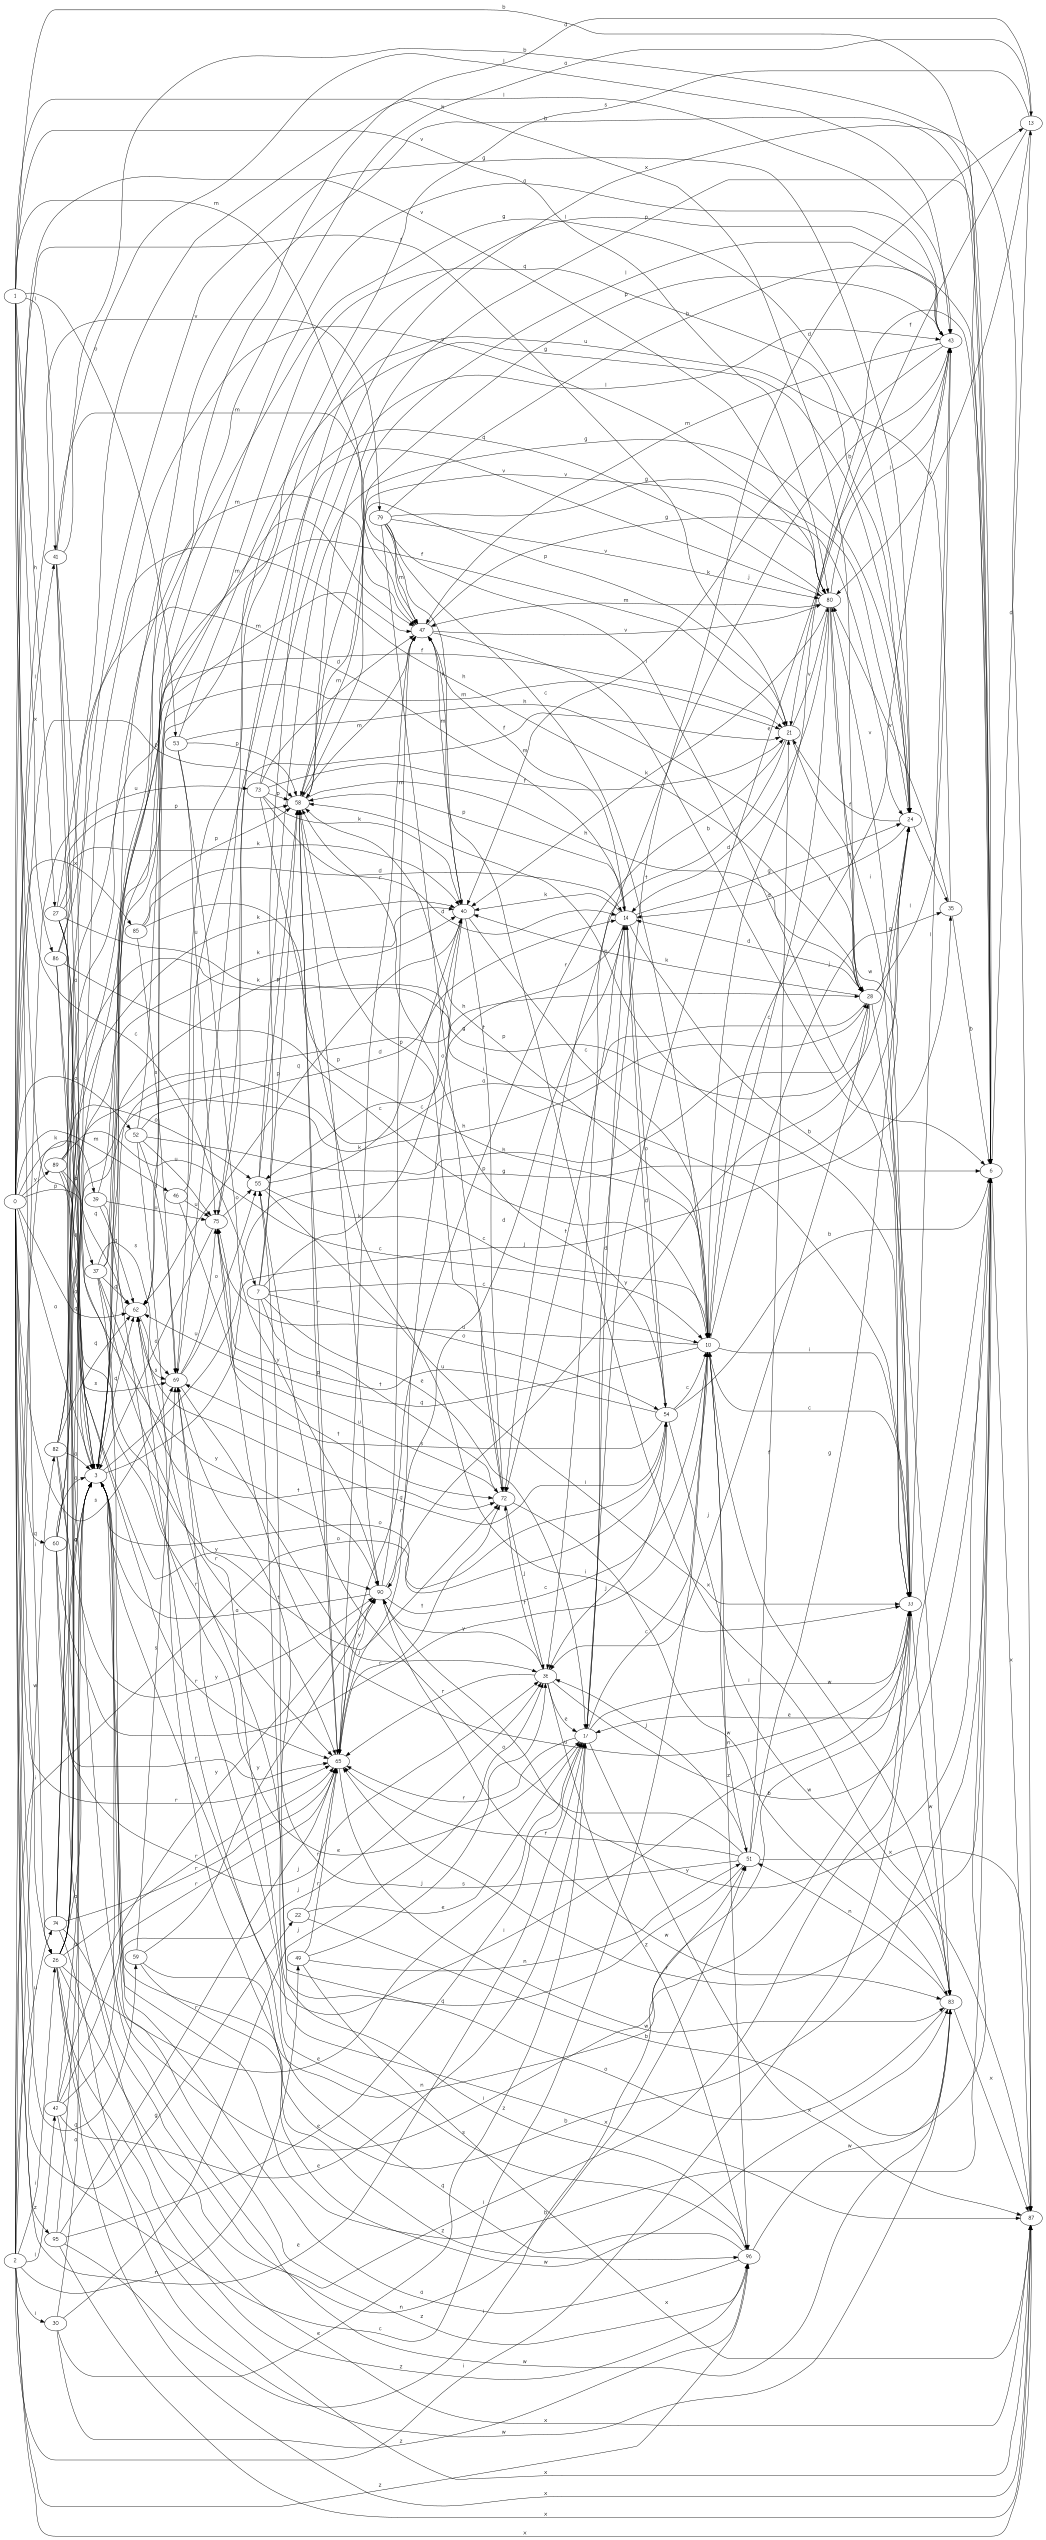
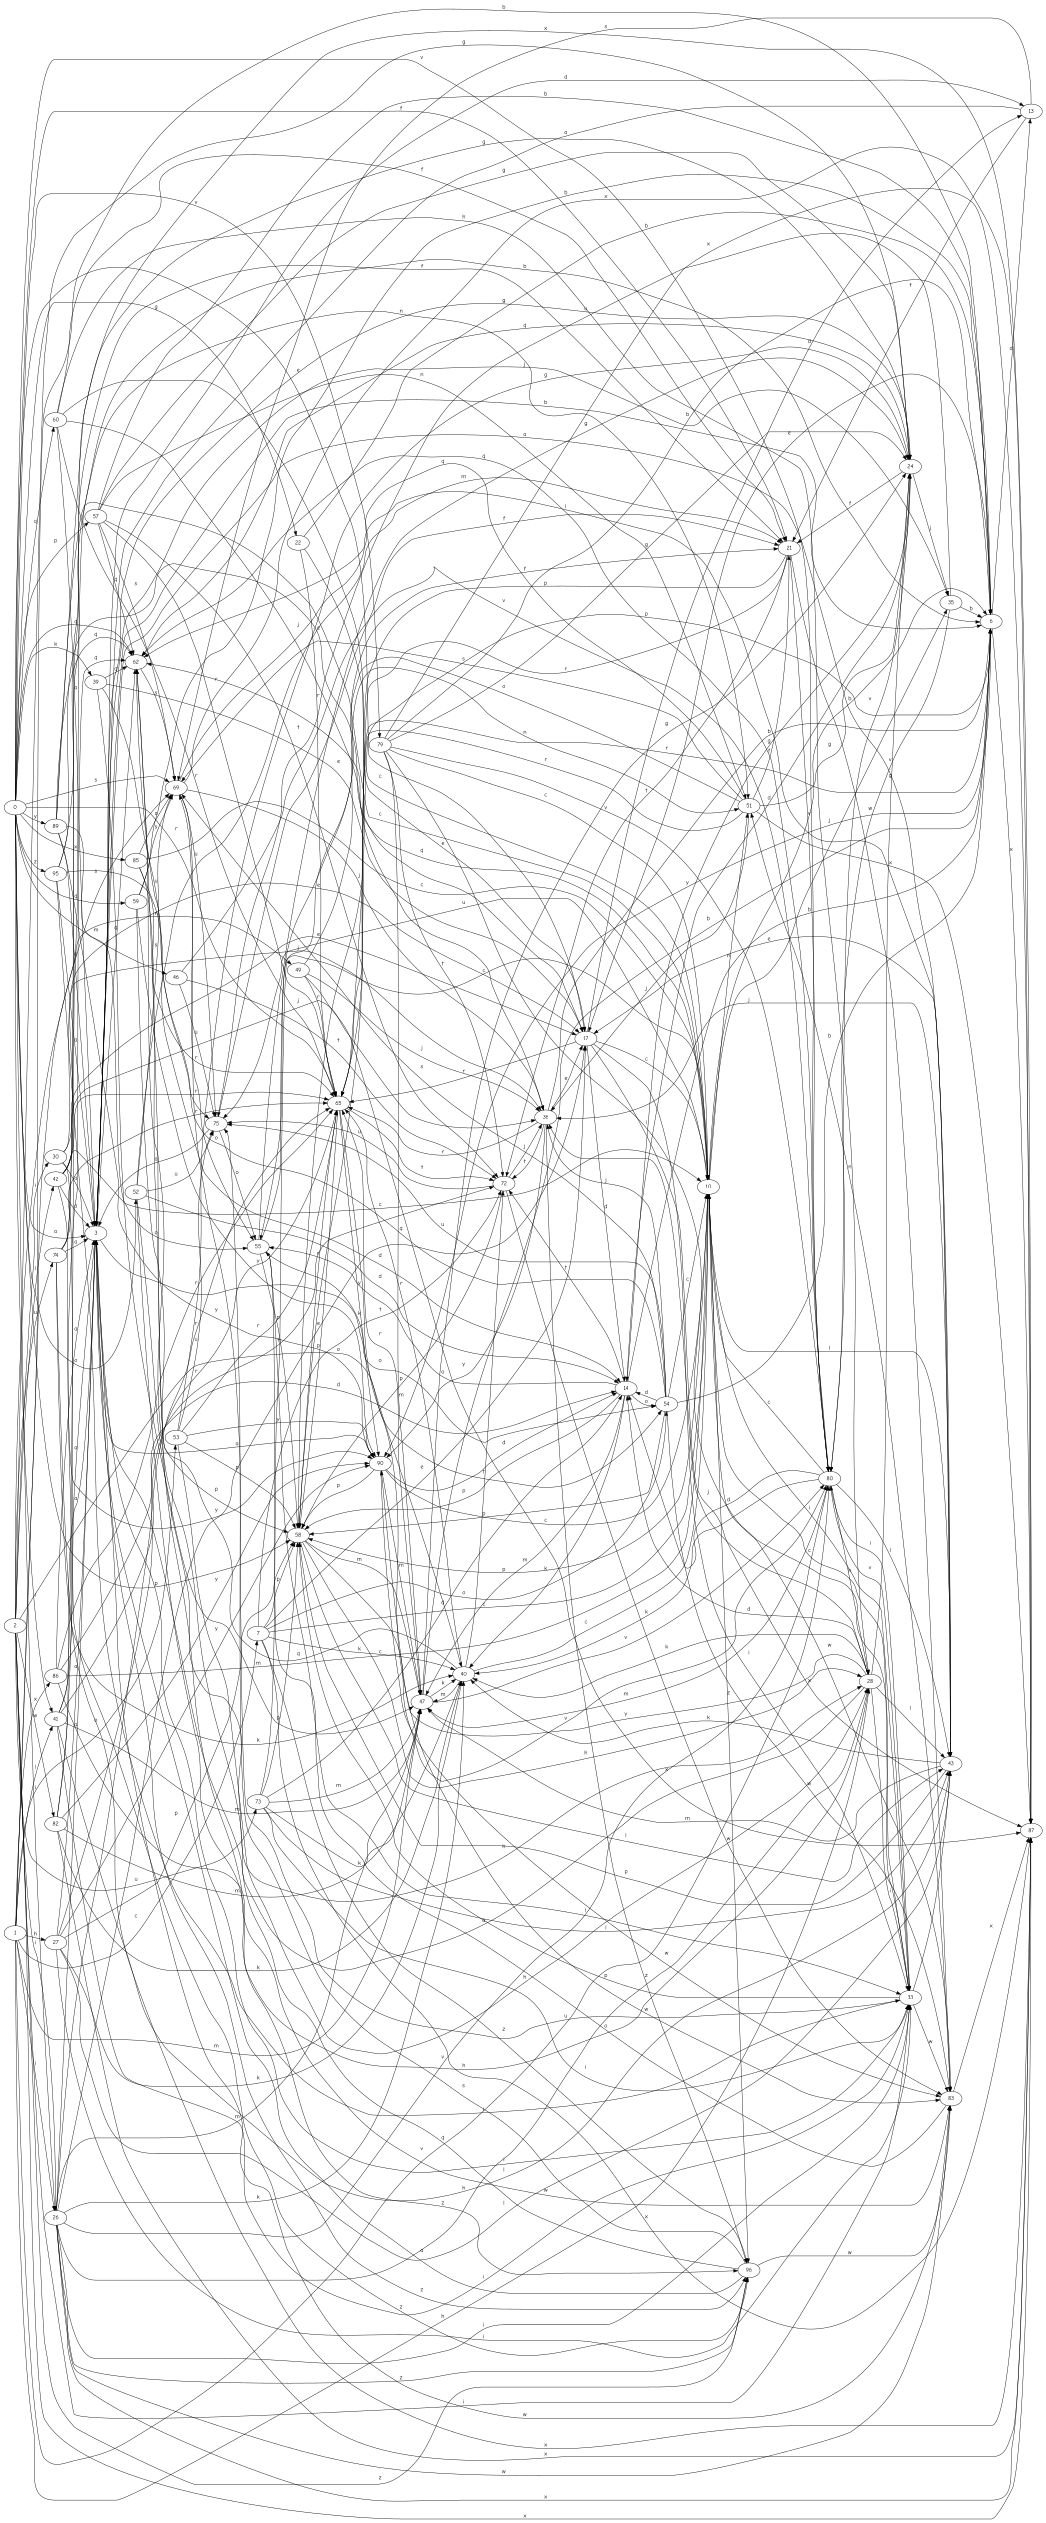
(969, 390) -> (847, 918)
(96, 1271) -> (96, 517)
none -> (296, 1291)
